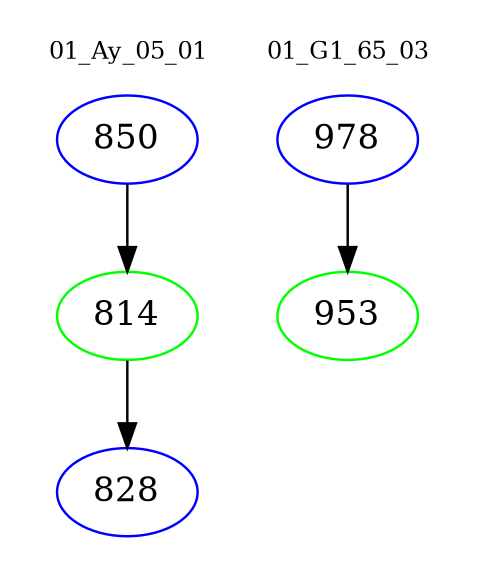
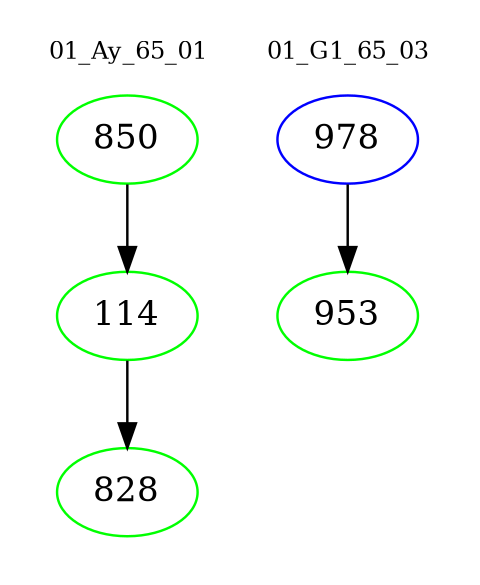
(129, 53) -> (129, 53)
(127, 140) -> (127, 140)
(127, 316) -> (127, 316)
(127, 492) -> (127, 492)
